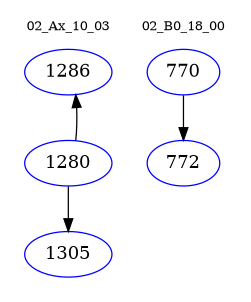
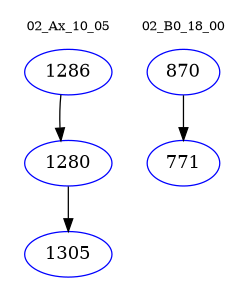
(68, 27) -> (68, 27)
(183, 72) -> (183, 72)
(77, 124) -> (60, 111)
(183, 163) -> (183, 163)
